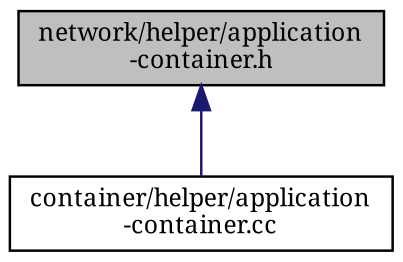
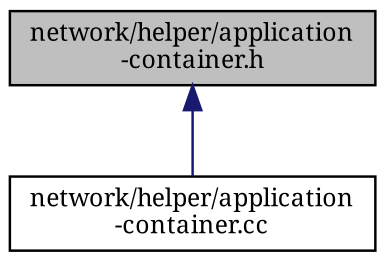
(201, 214) -> (193, 214)
